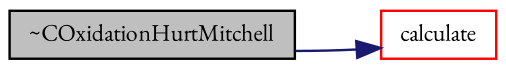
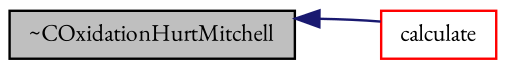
(326, 51) -> (350, 20)
